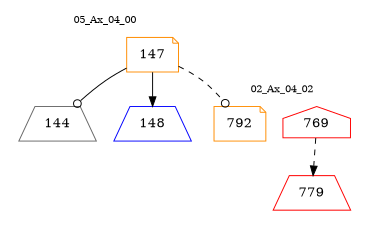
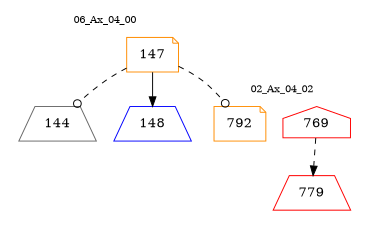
(105, 21) -> (105, 21)
(103, 83) -> (103, 83)
